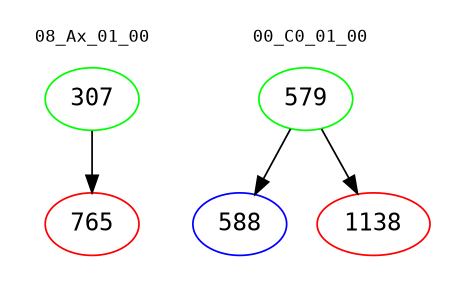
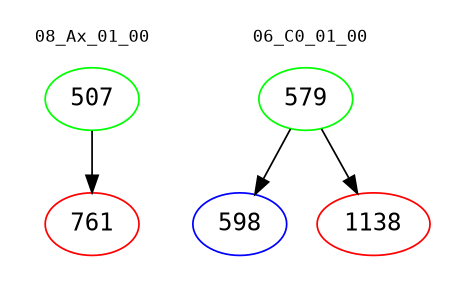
(311, 37) -> (311, 37)
(92, 99) -> (92, 99)
(92, 224) -> (92, 224)
(240, 224) -> (240, 224)
